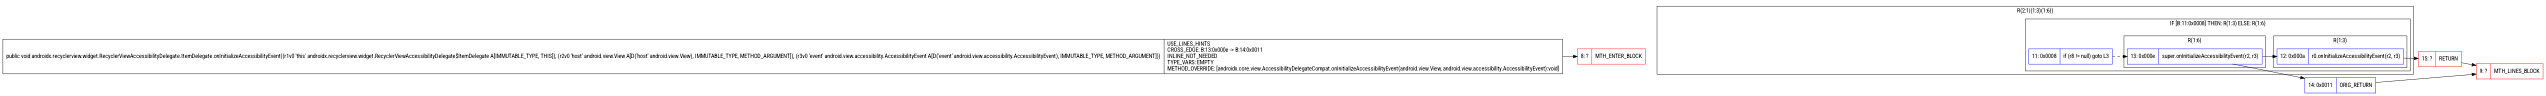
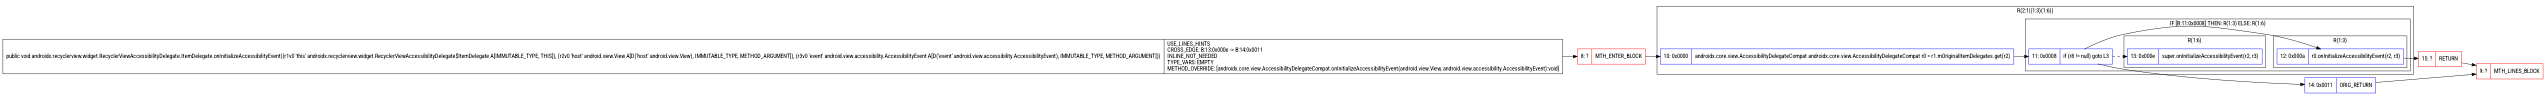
none -> (1837, 57)
(2268, 57) -> (2200, 26)
(2266, 71) -> (2199, 78)
